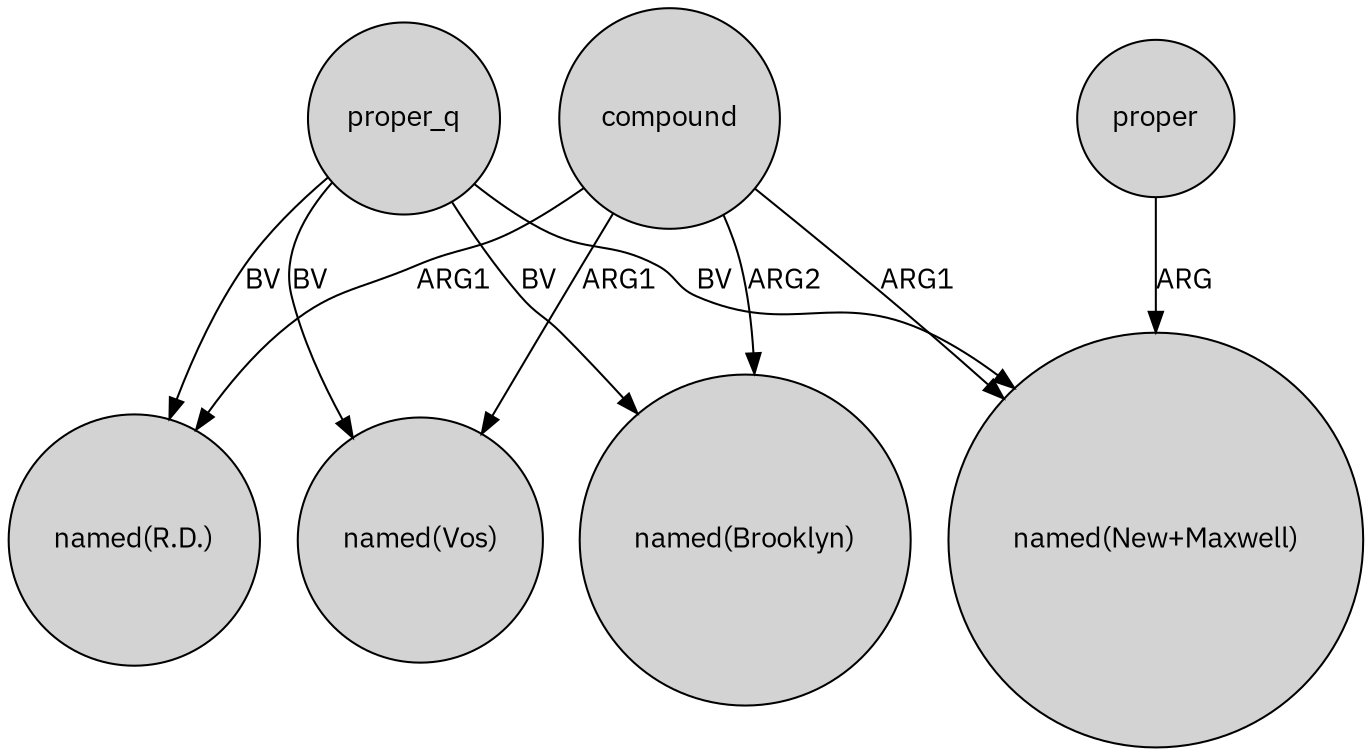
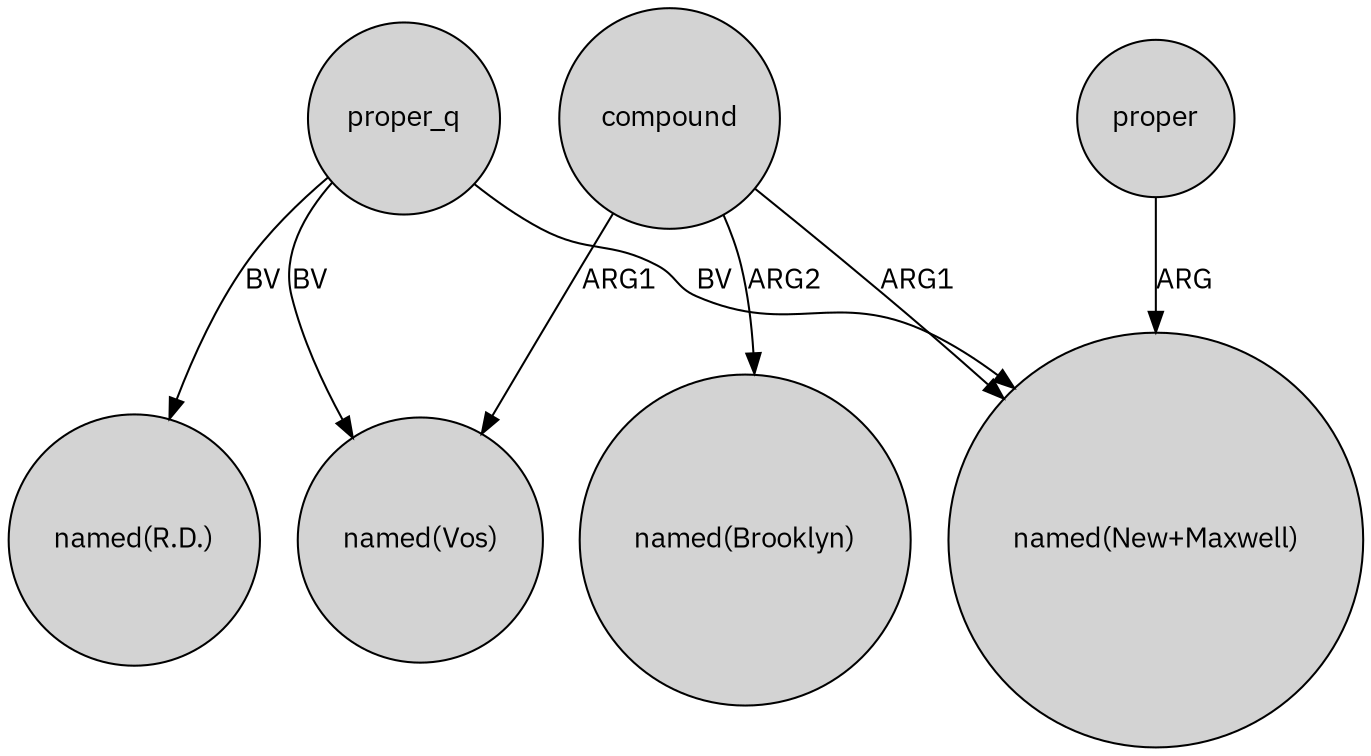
(381, 279) -> none
(530, 307) -> none
